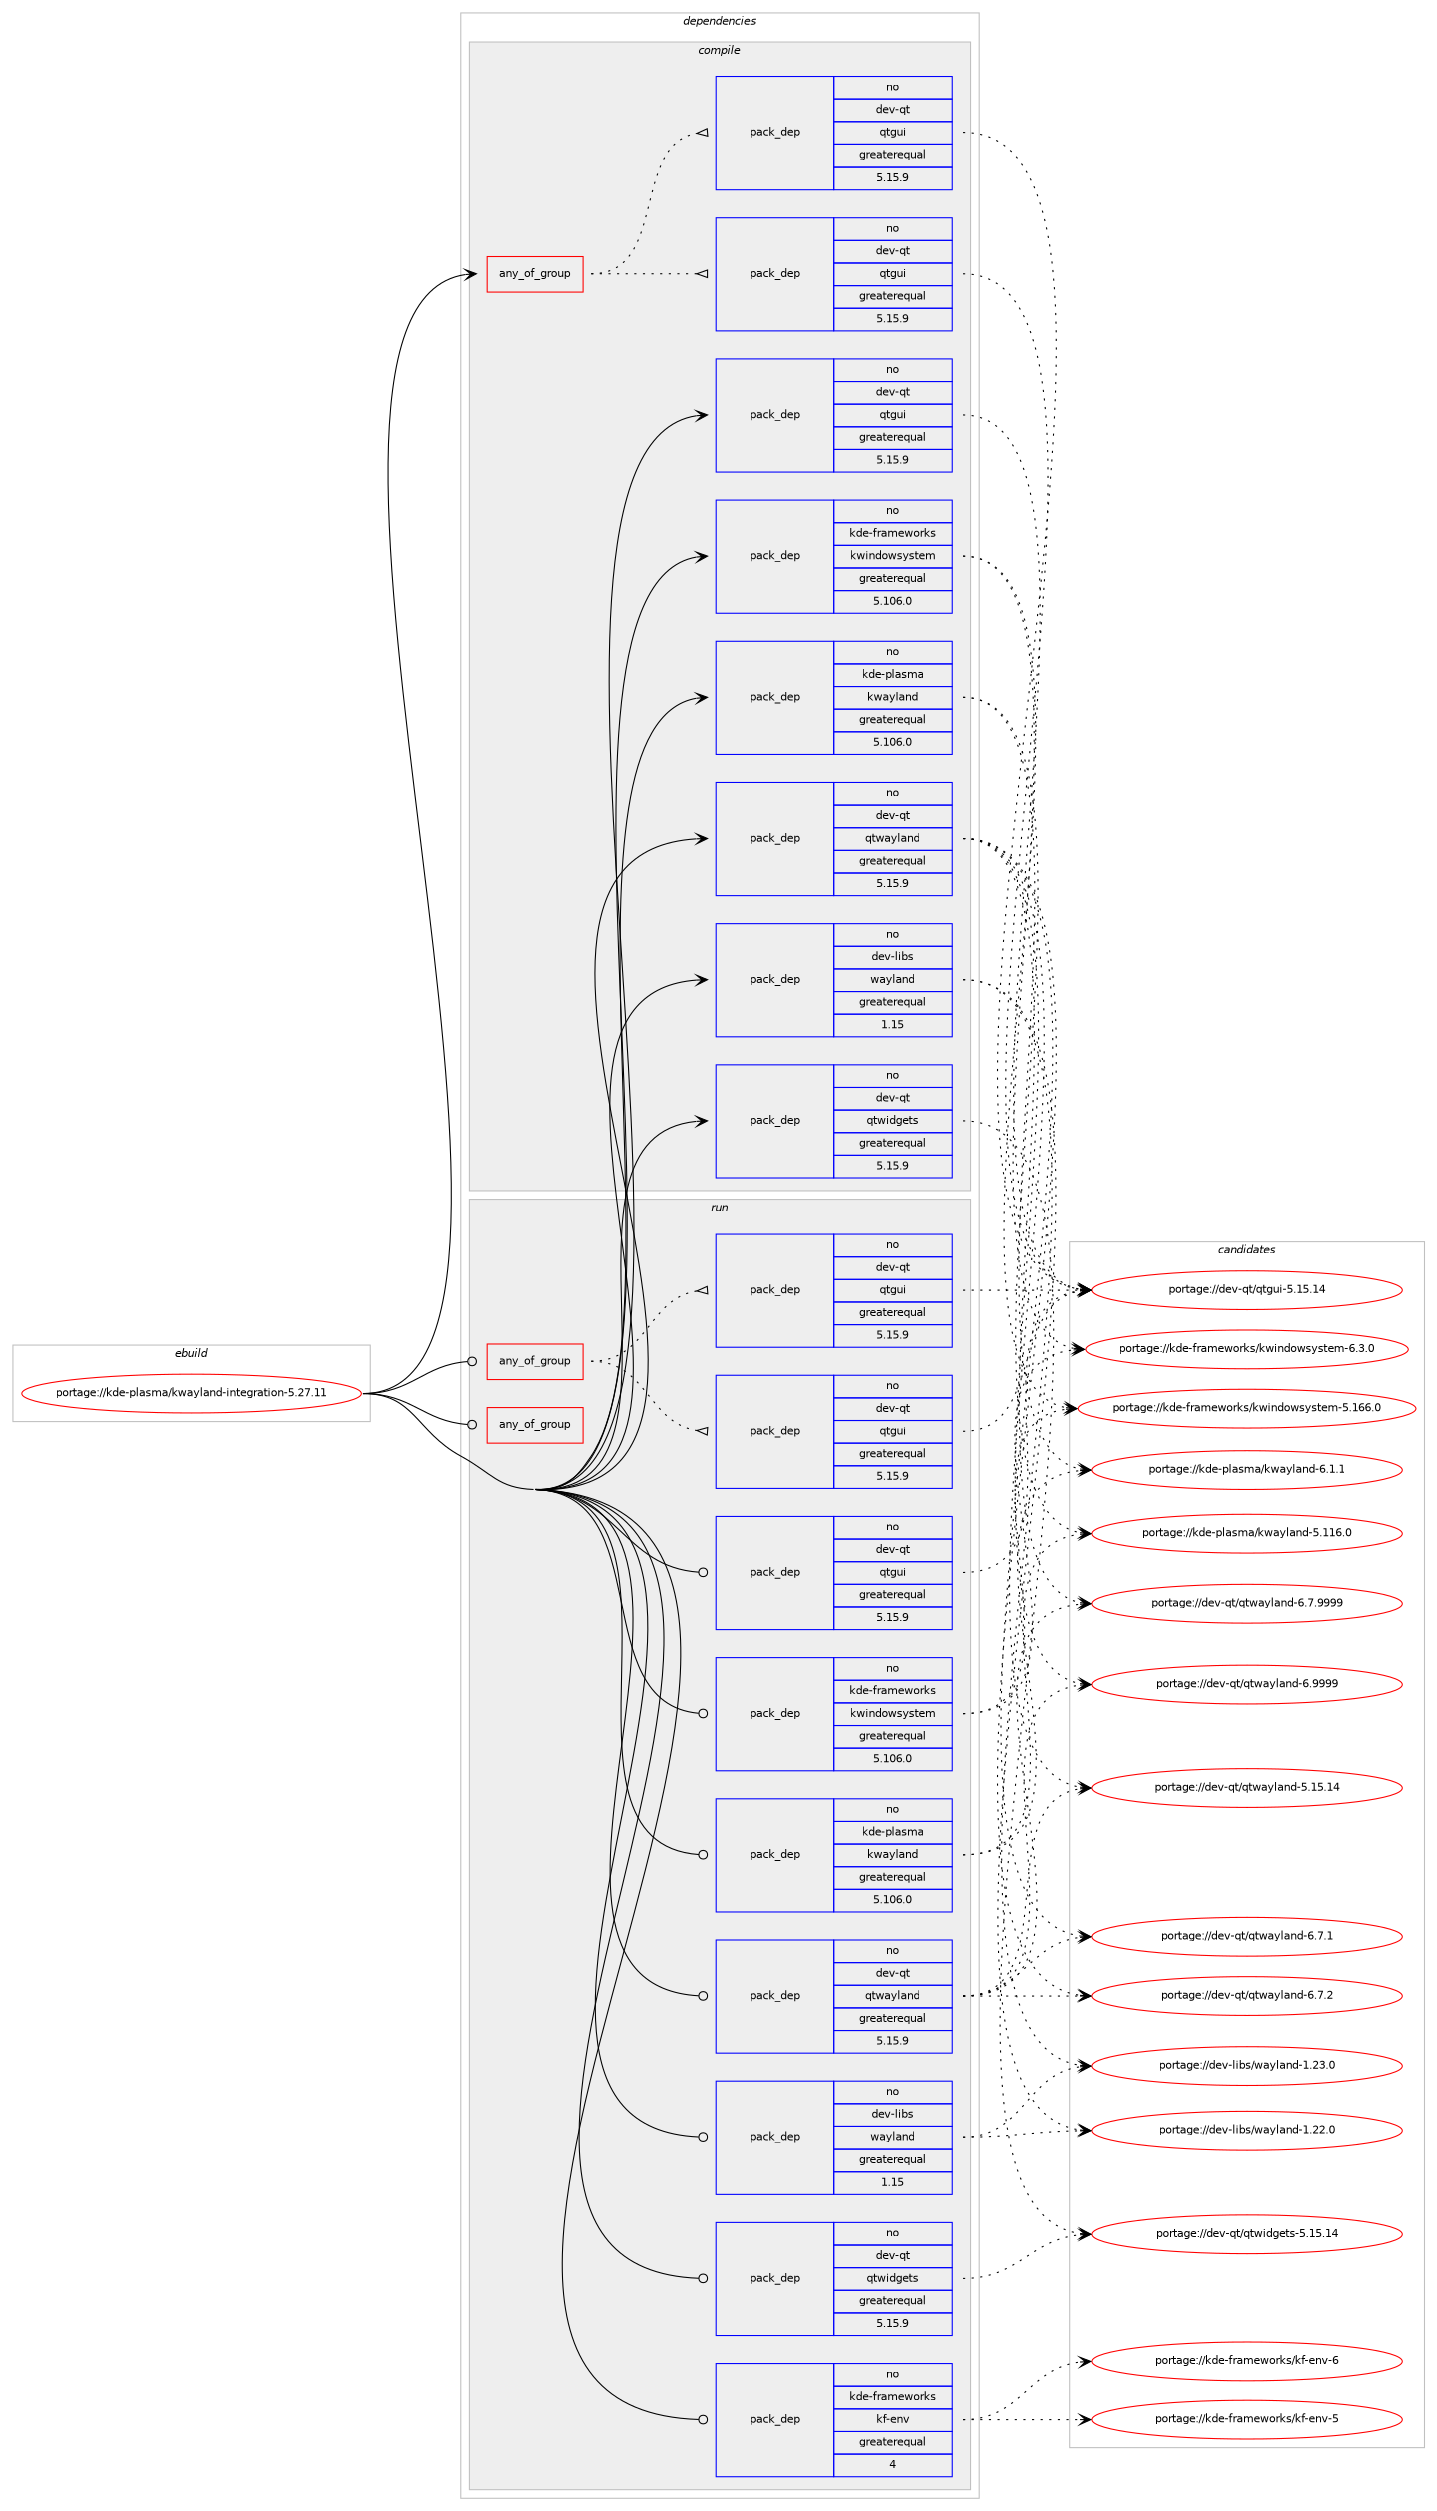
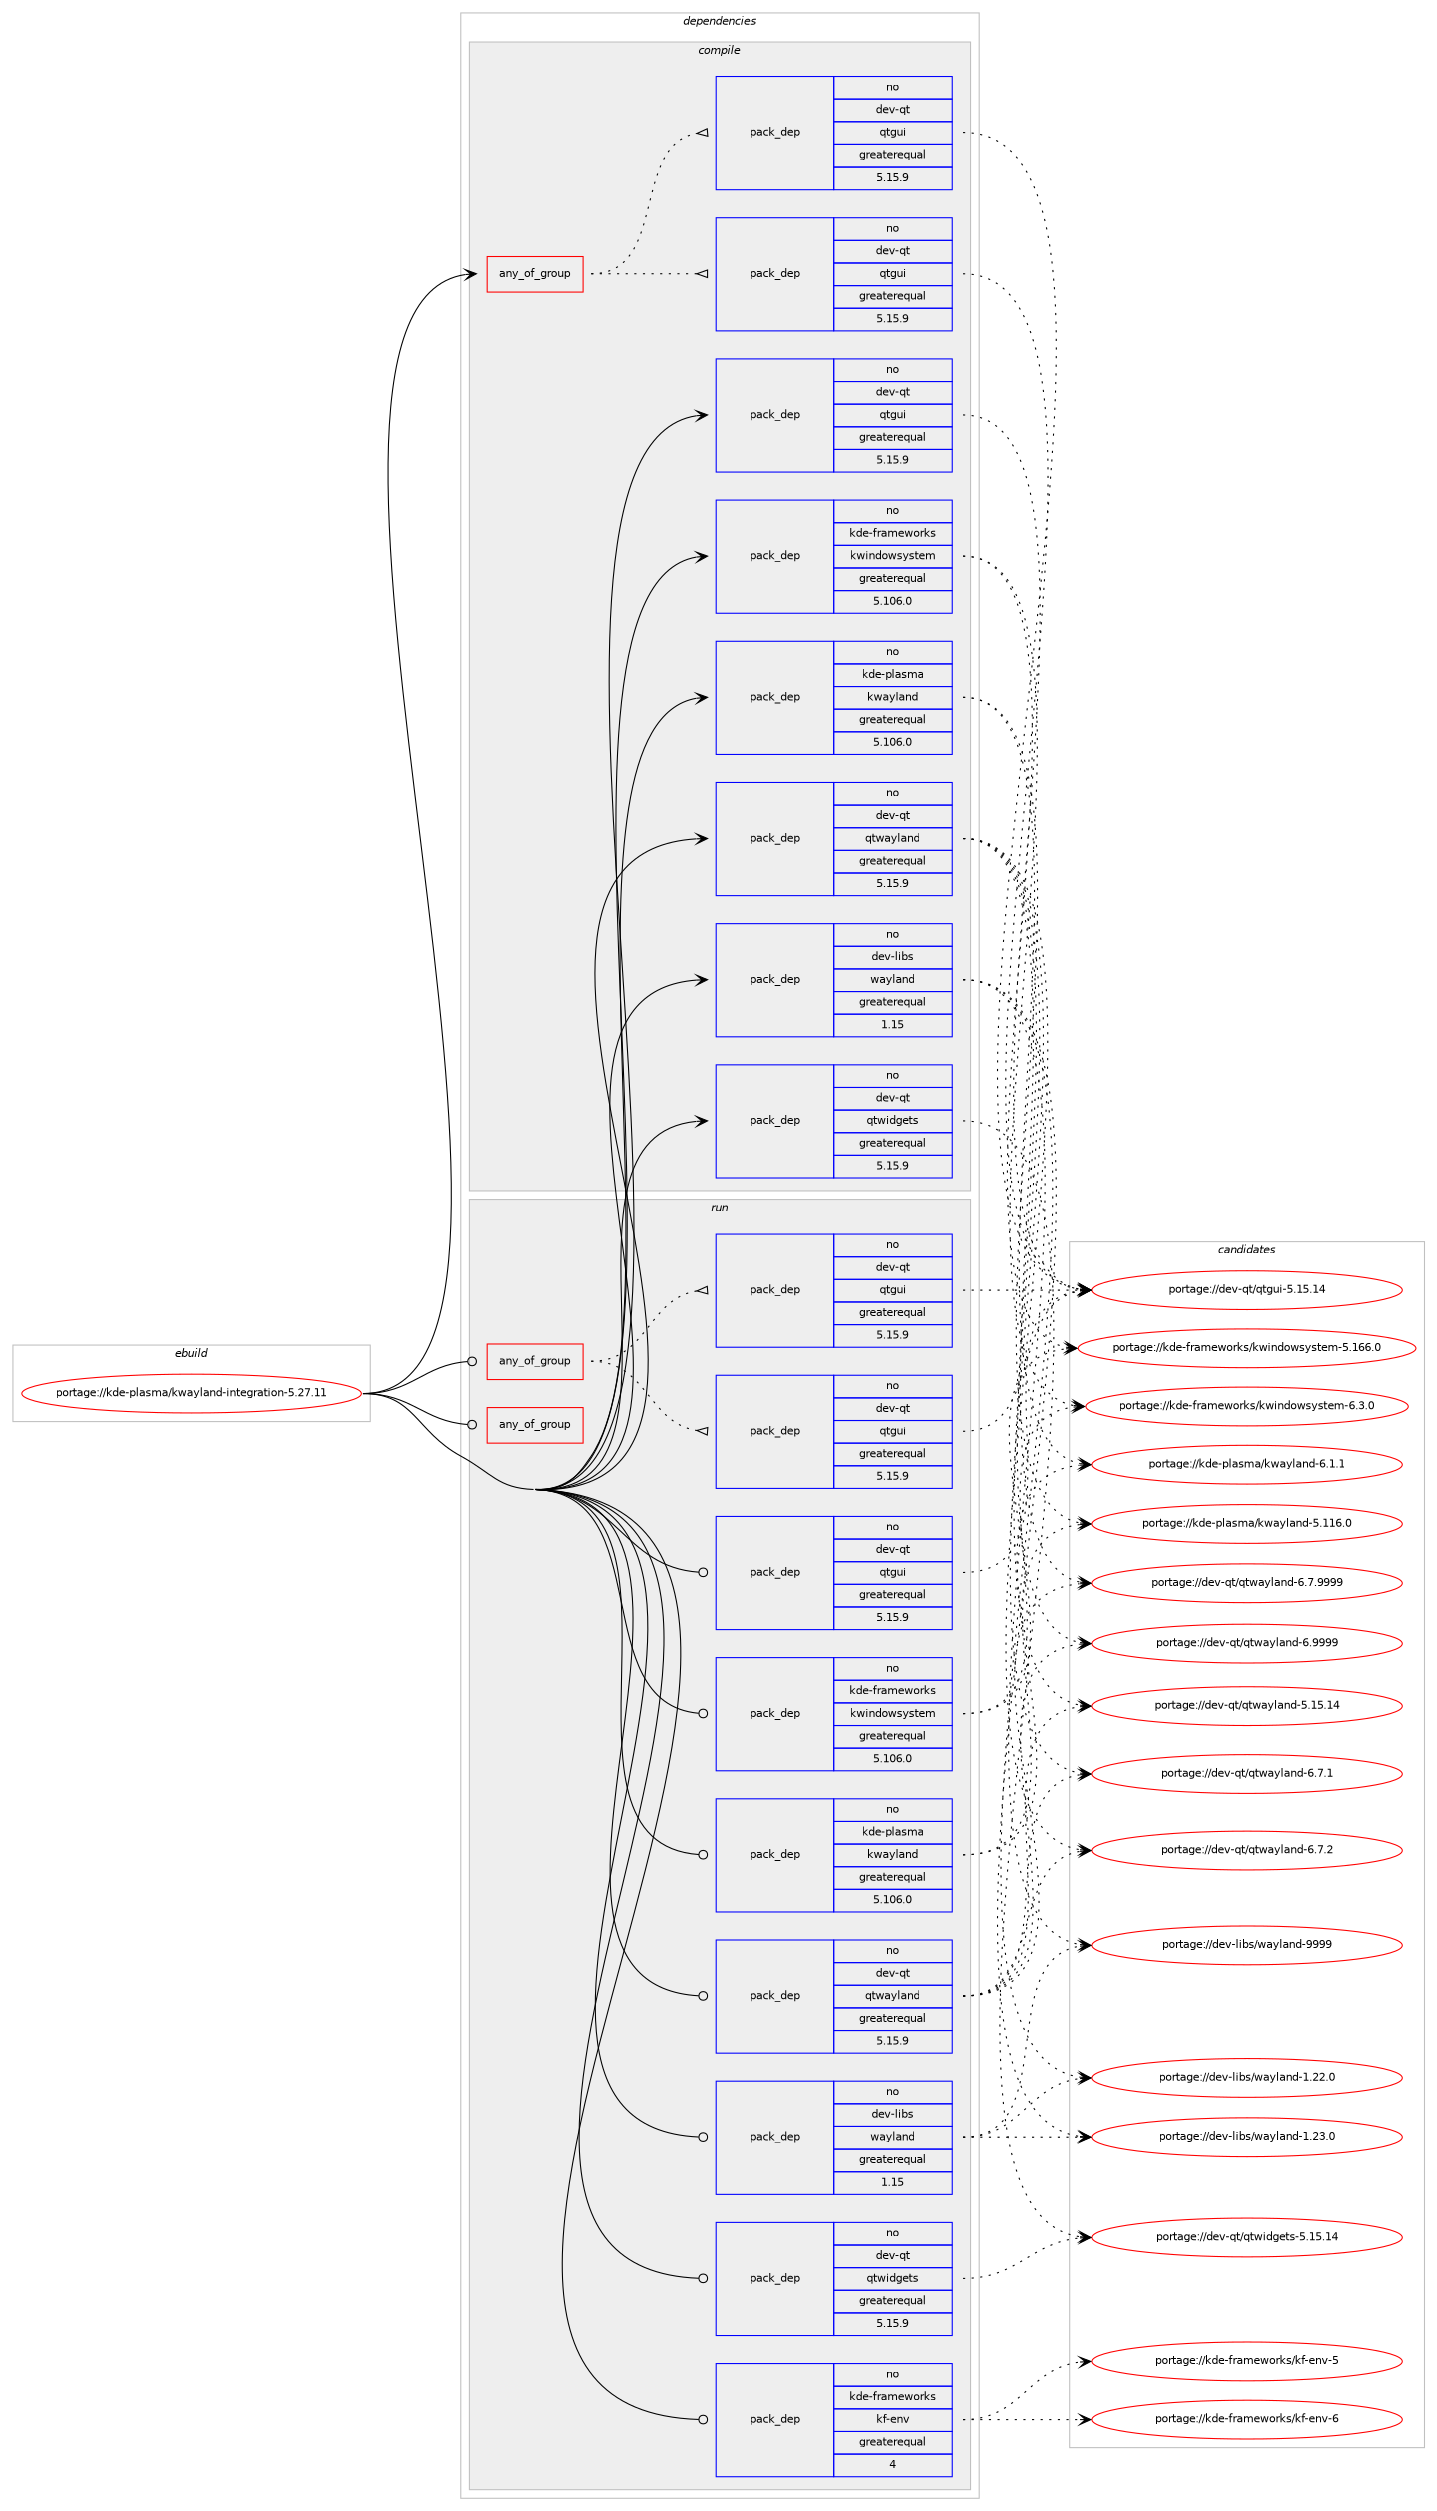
none -> (1247, 1945)
